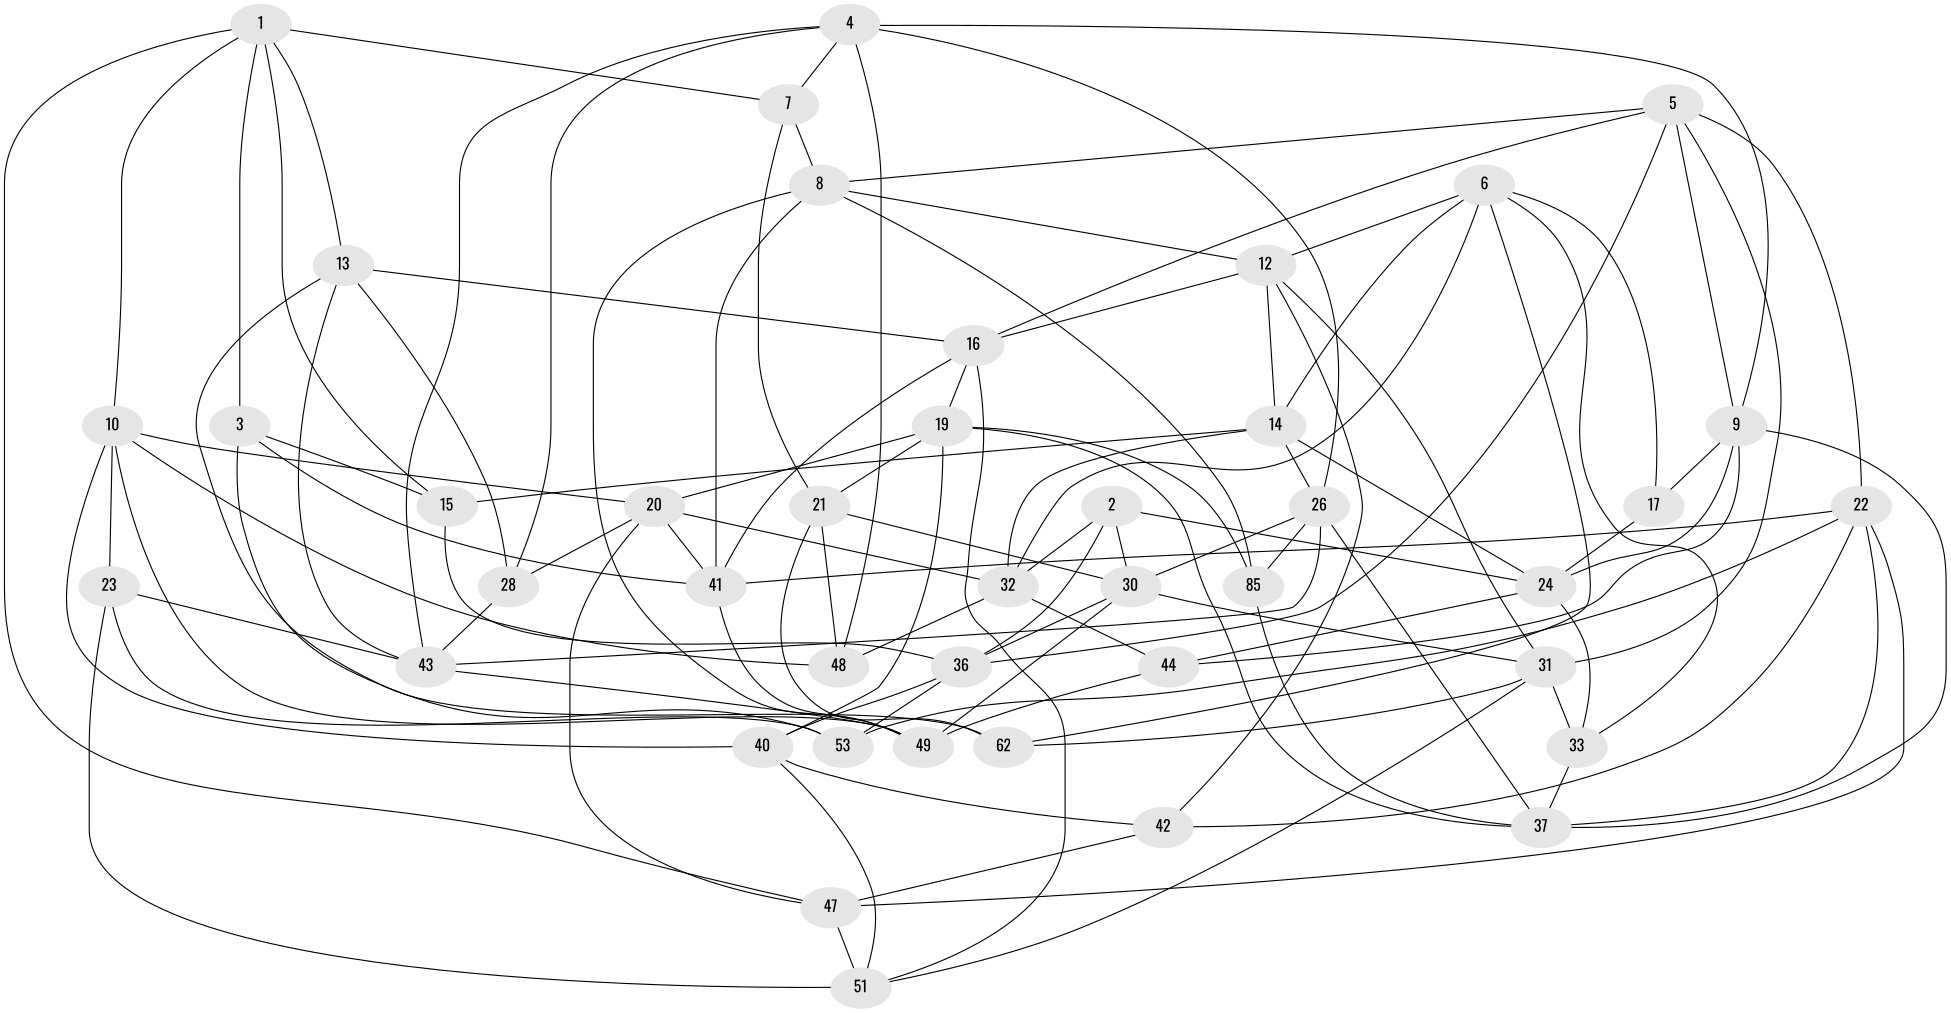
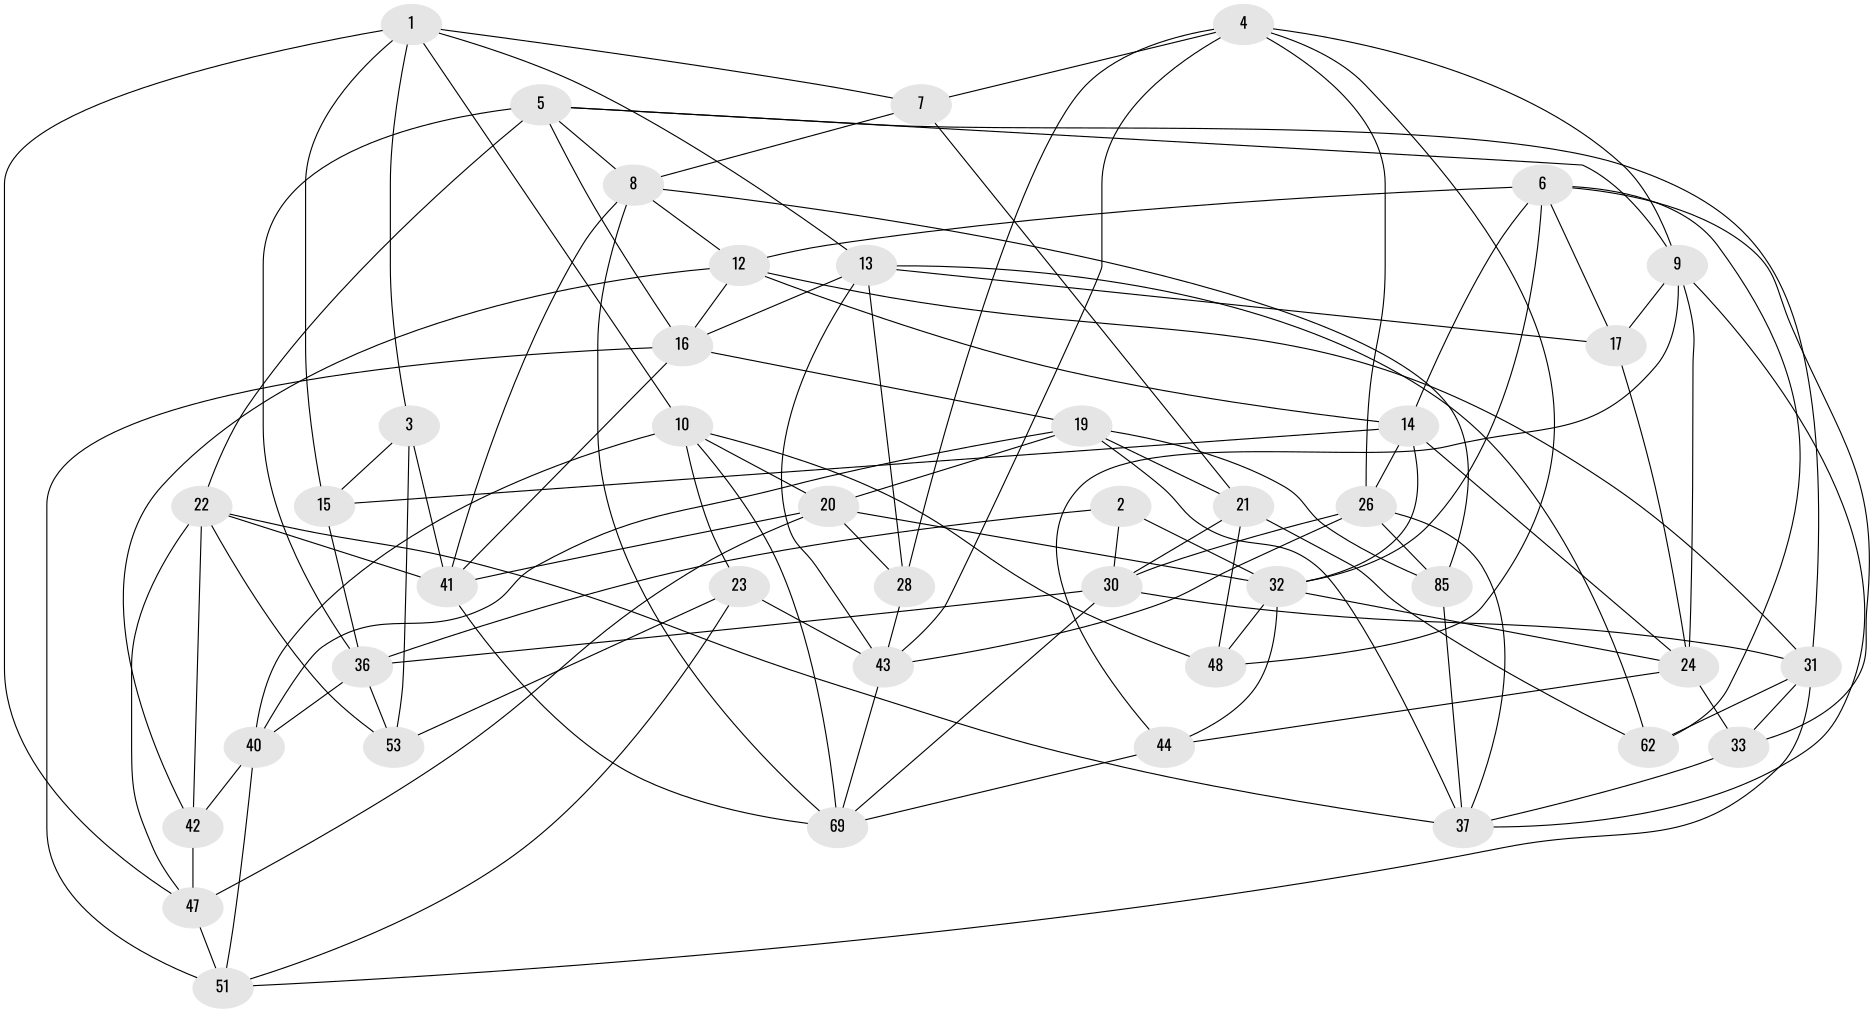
none -> (1310, 313)
(1301, 541) -> (1518, 633)
(923, 747) -> (838, 828)
